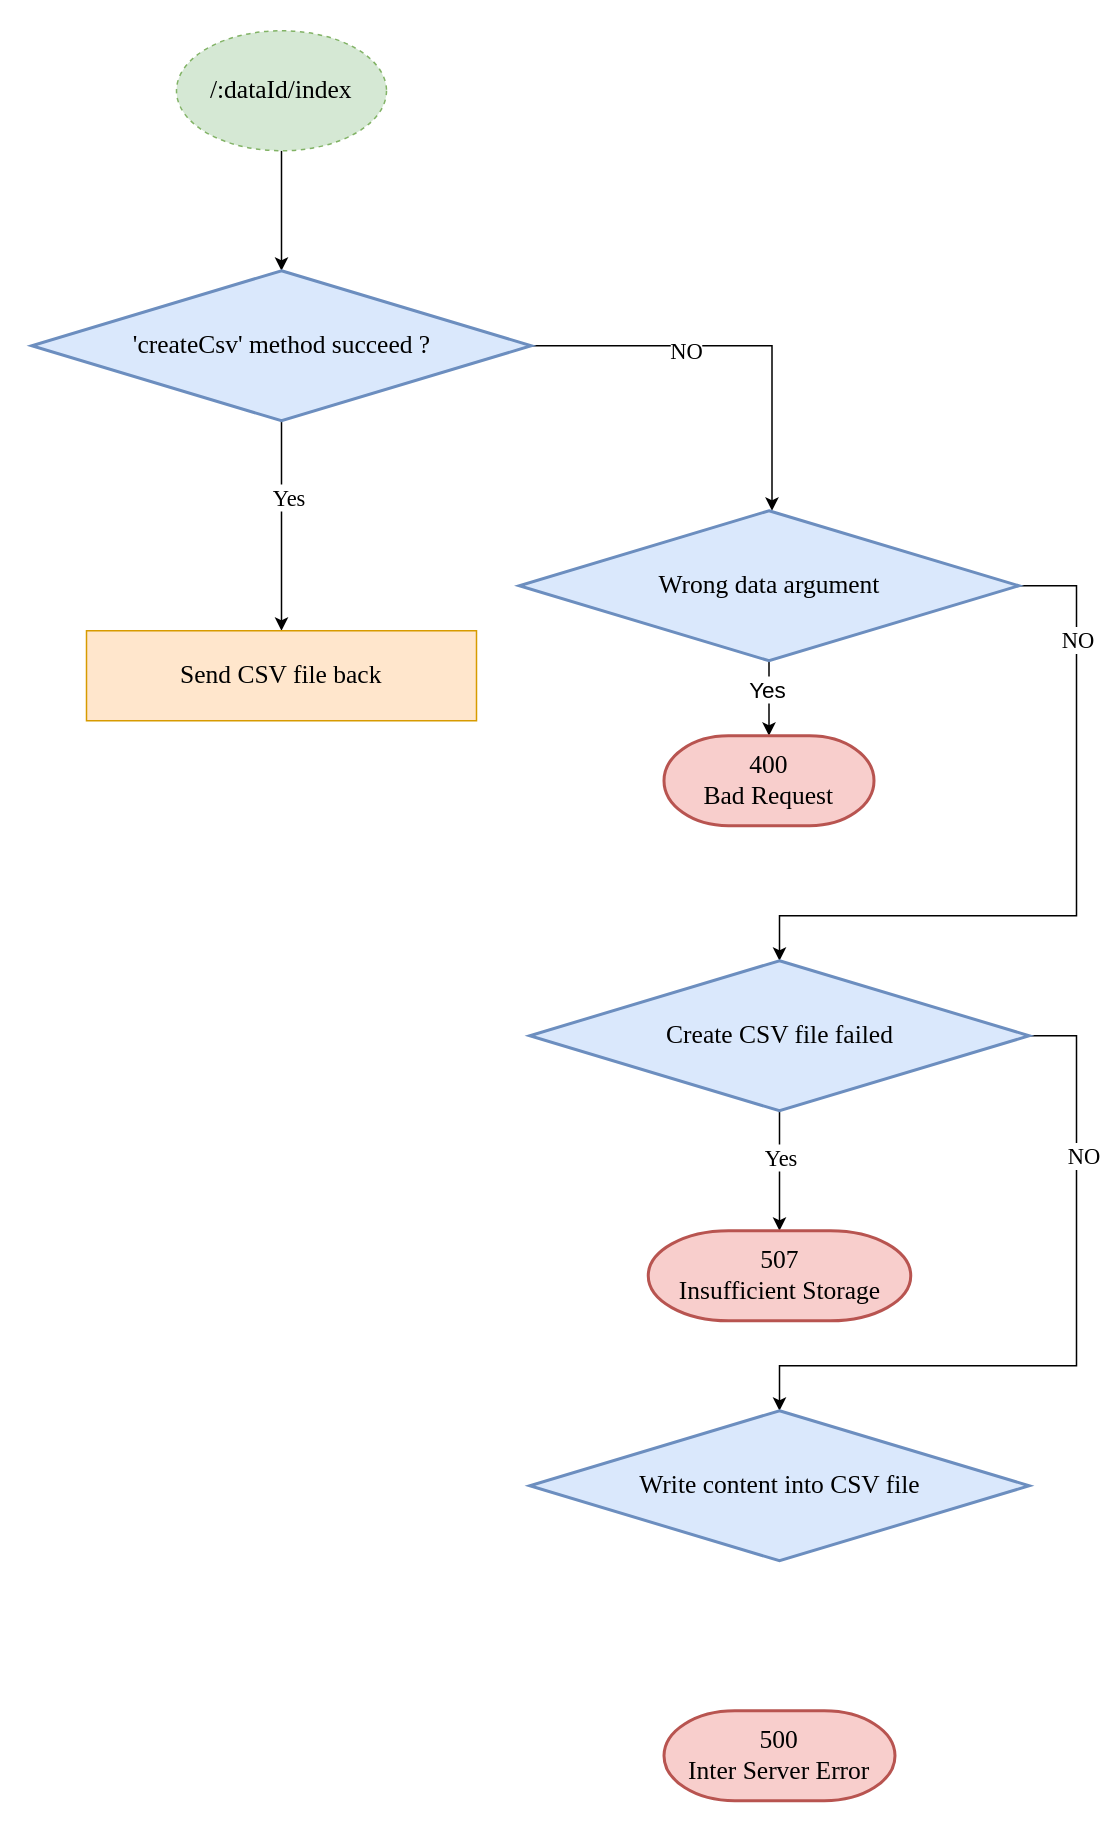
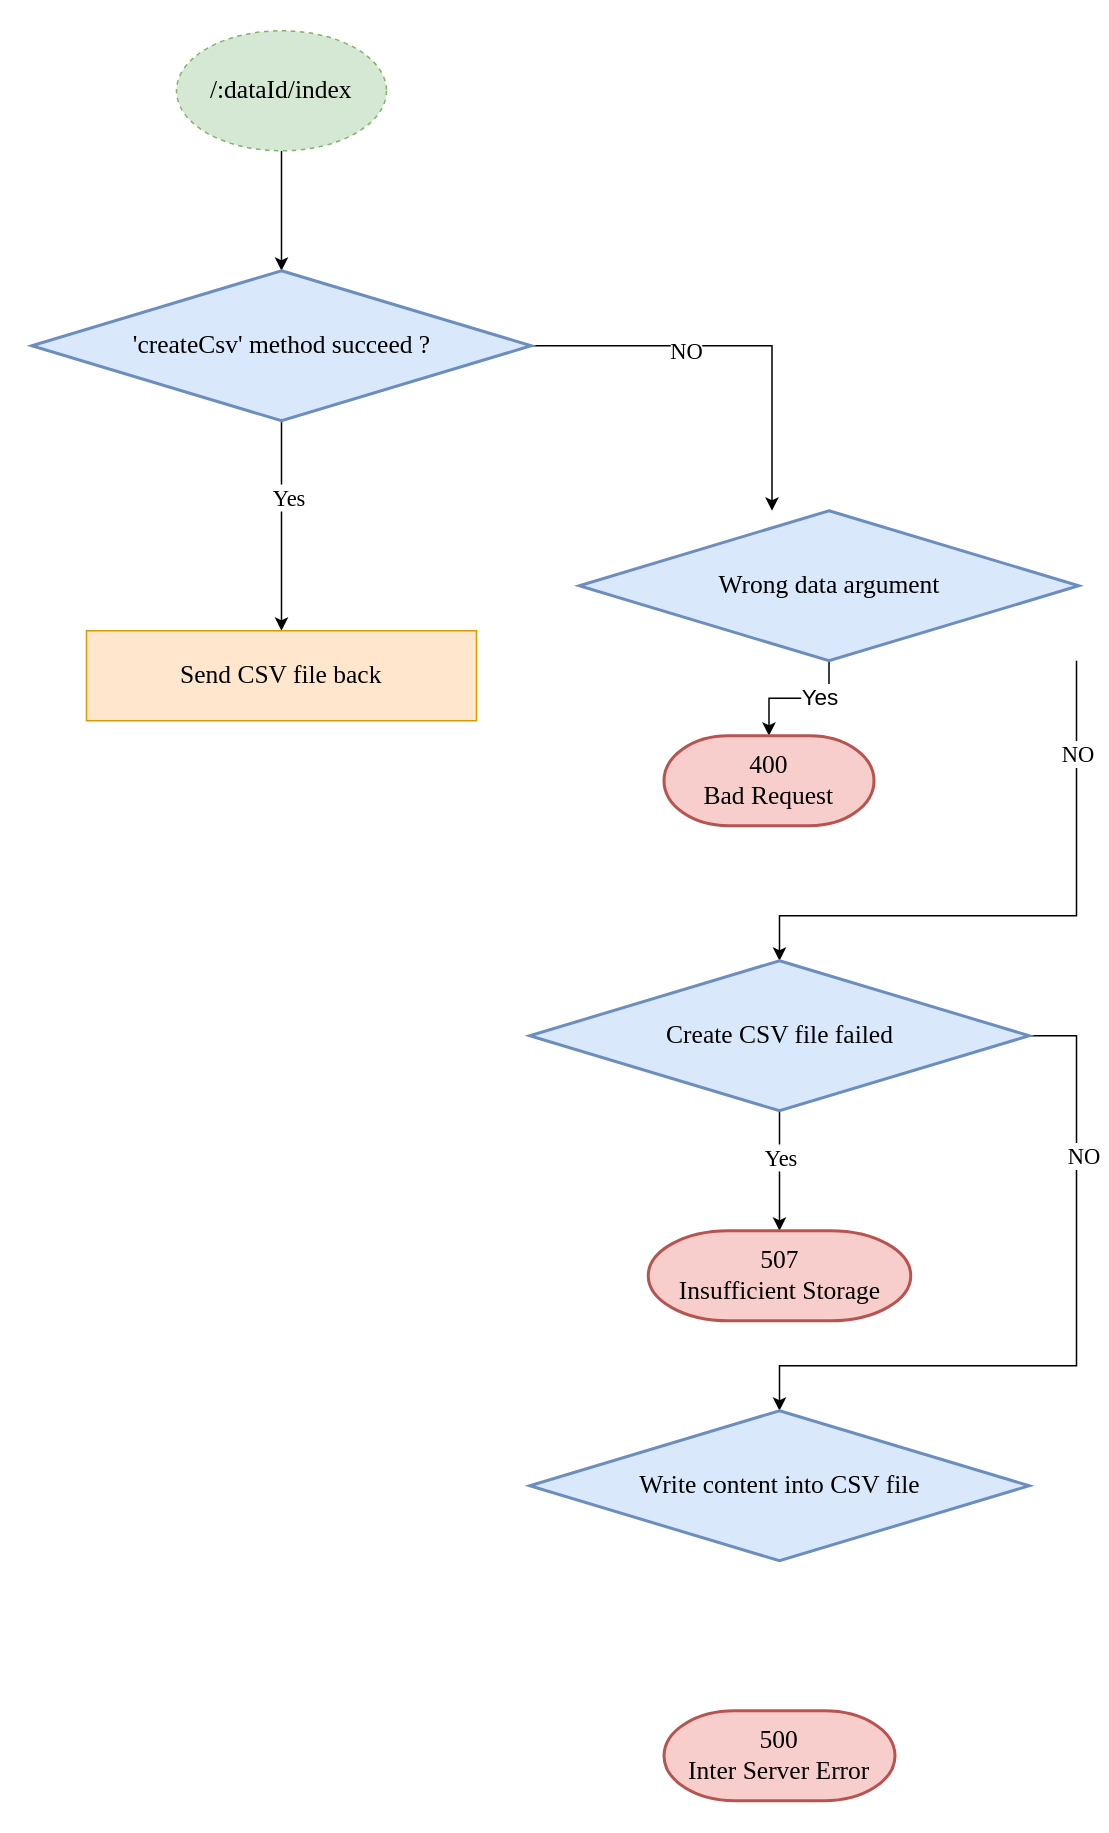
(769, 586) -> (829, 586)
